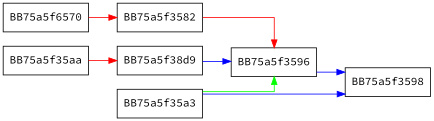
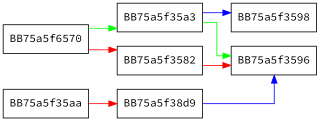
none -> (99, 28)
(327, 72) -> none
